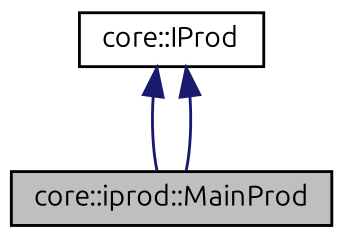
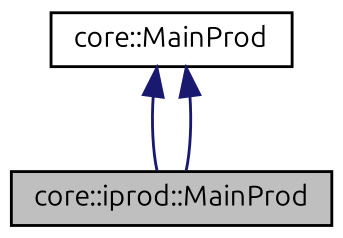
(172, 40) -> (172, 40)
